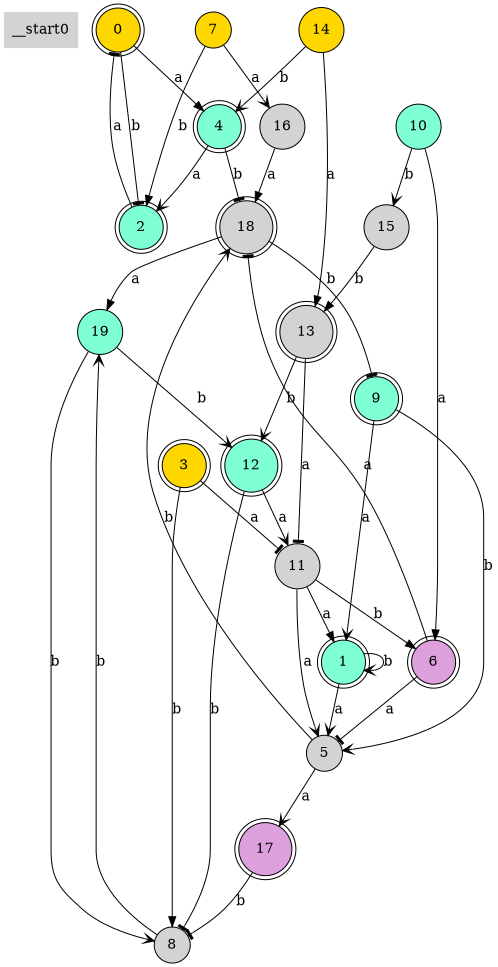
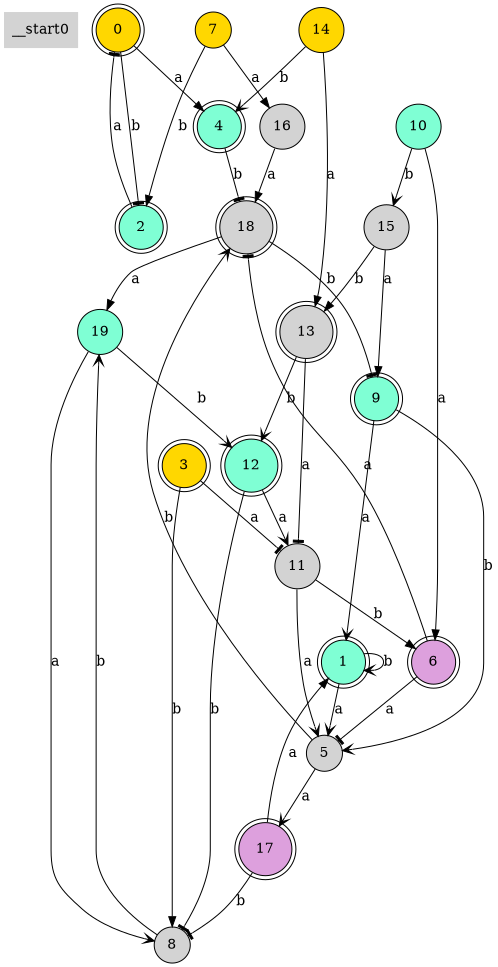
(243, 72) -> (243, 72)
(187, 176) -> none
none -> (382, 308)
(318, 610) -> (283, 749)
(56, 662) -> (56, 662)
